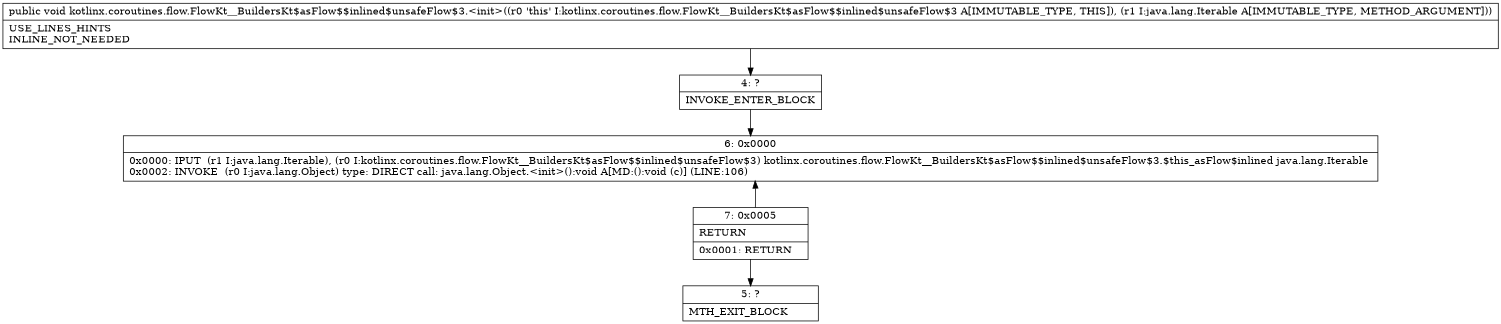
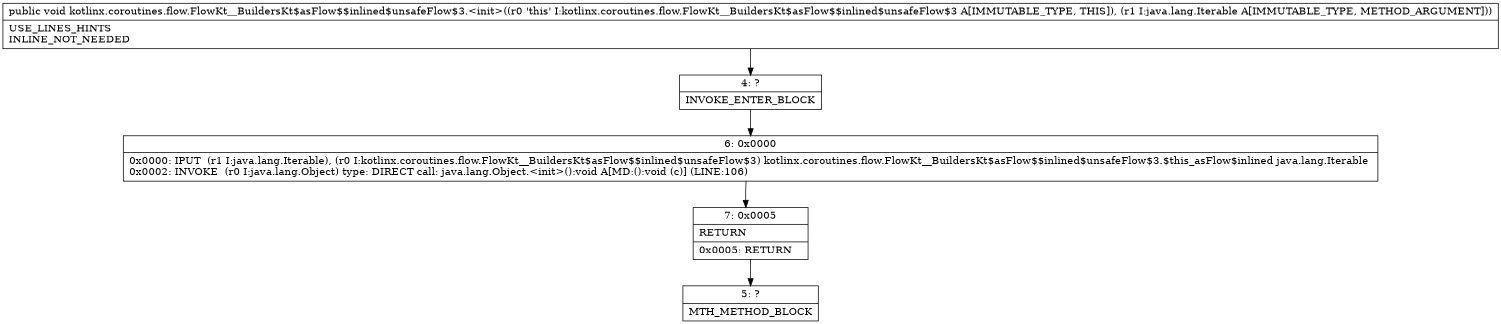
(756, 198) -> (746, 190)
(751, 250) -> (751, 250)
(739, 312) -> (751, 312)
